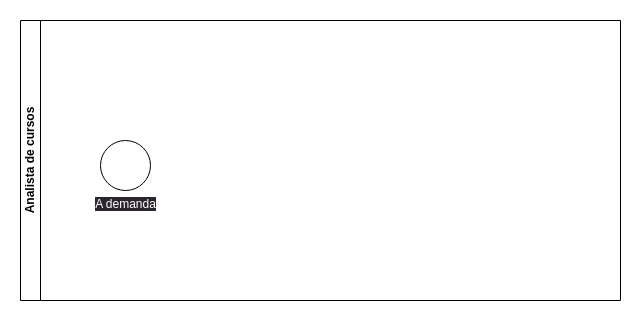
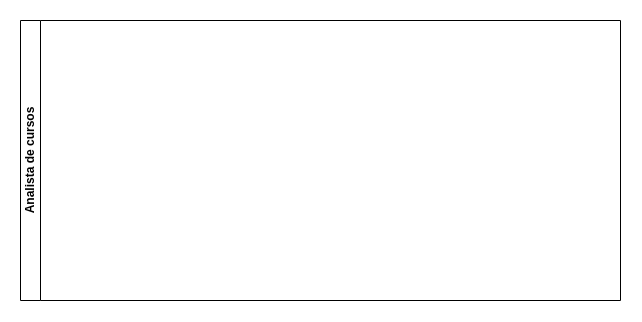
(126, 166) -> none
